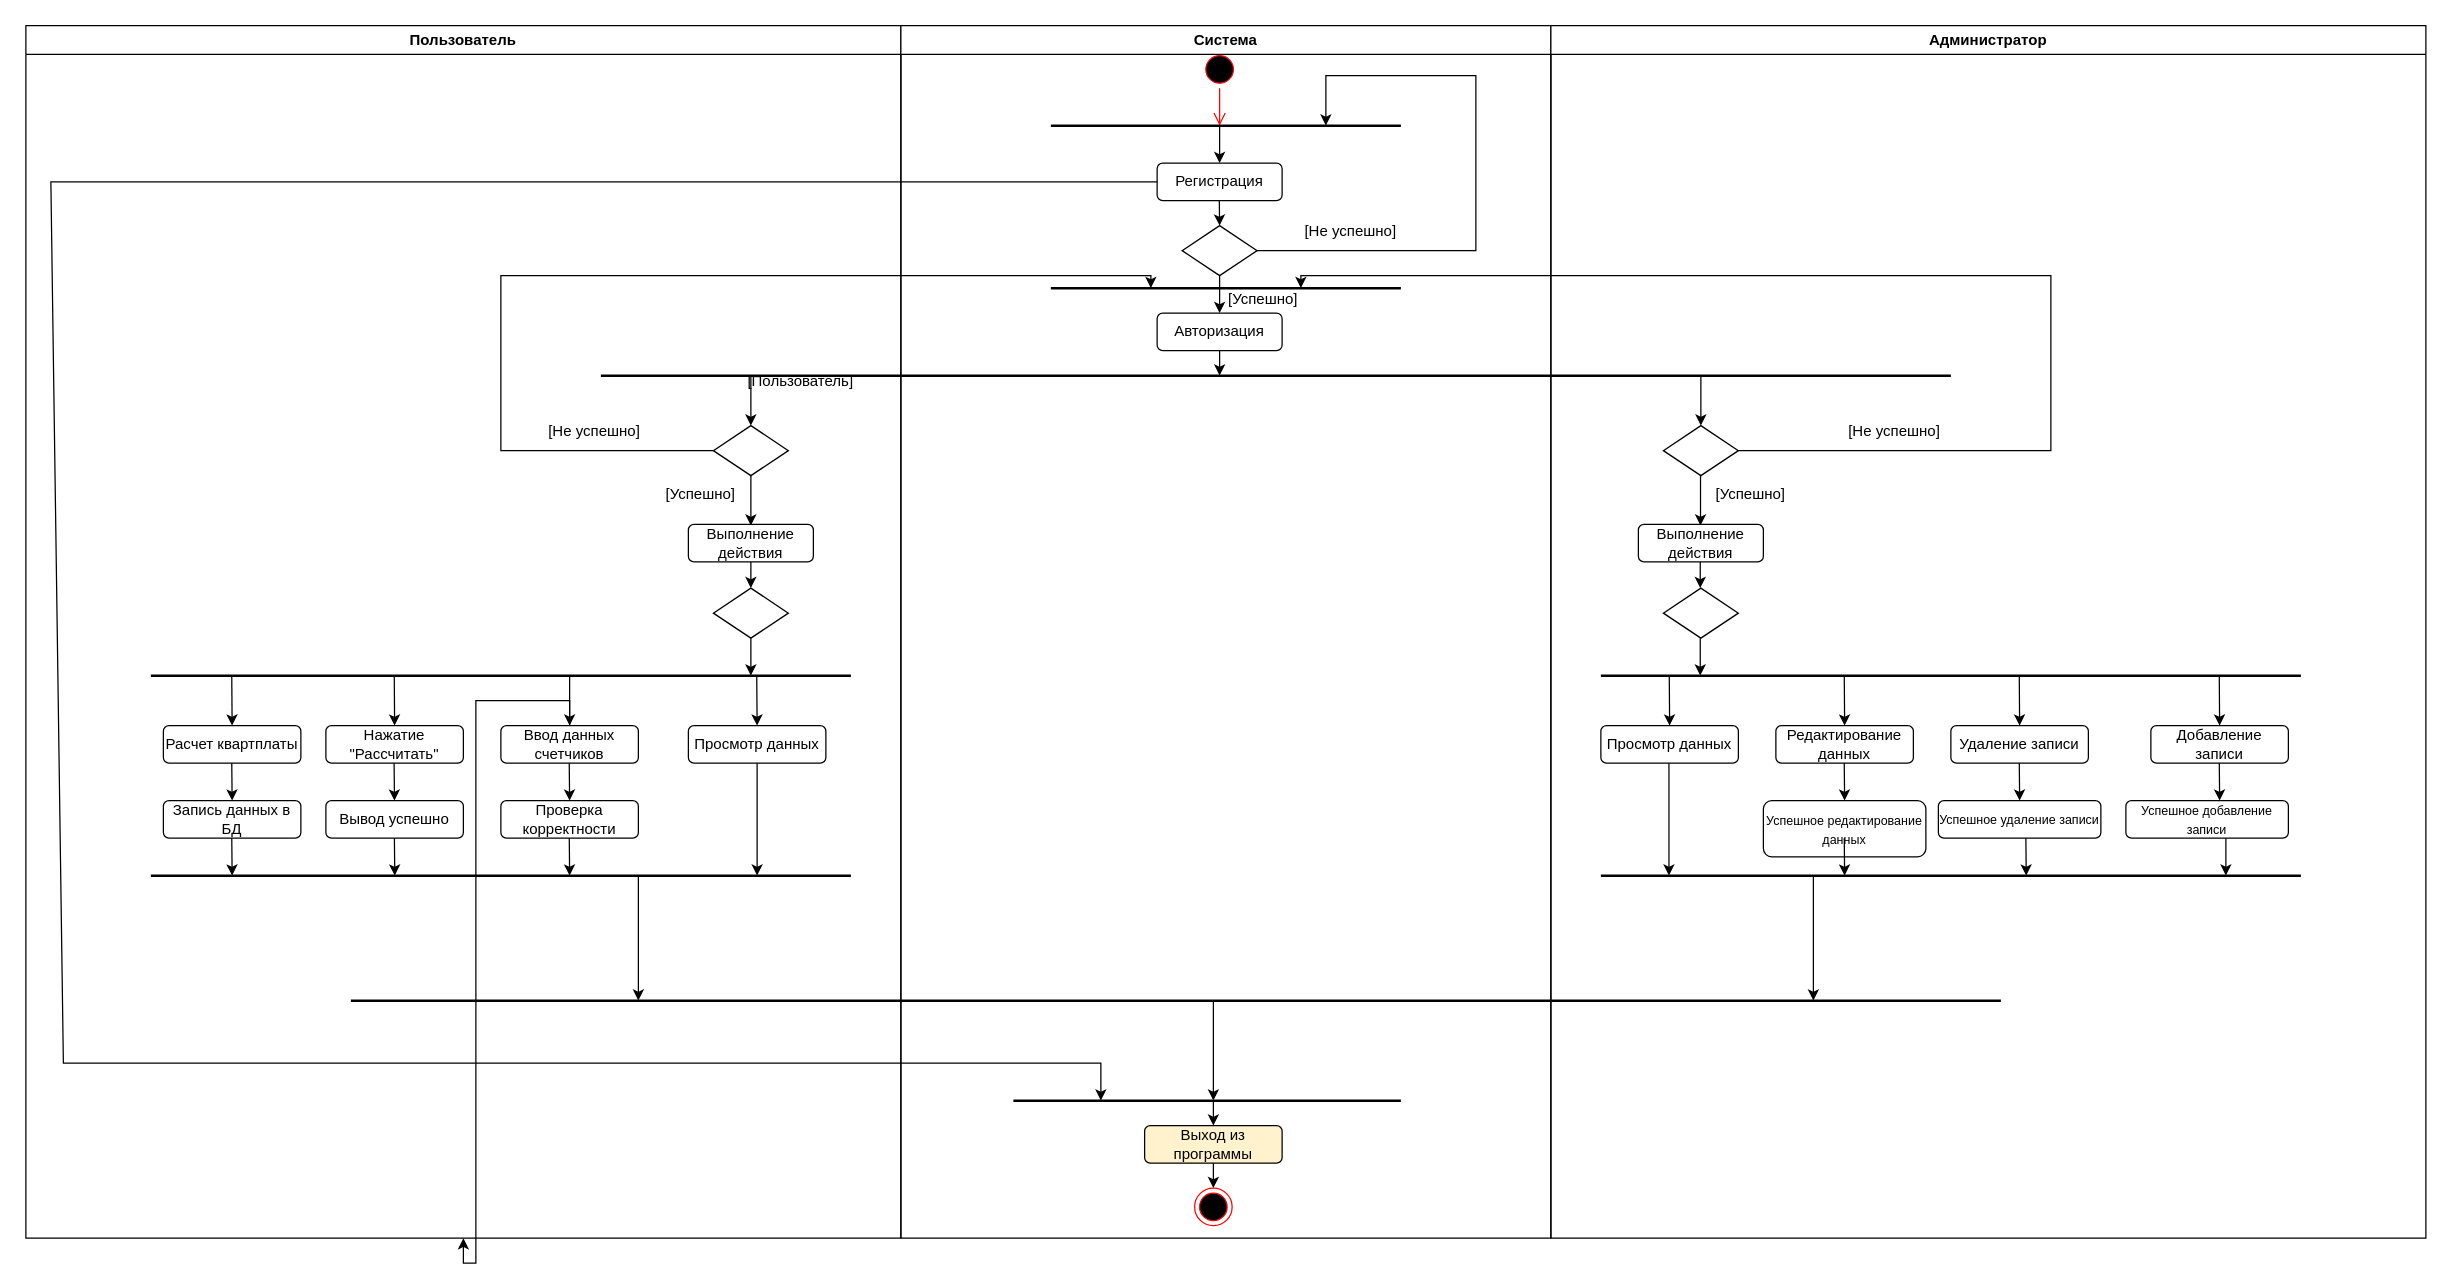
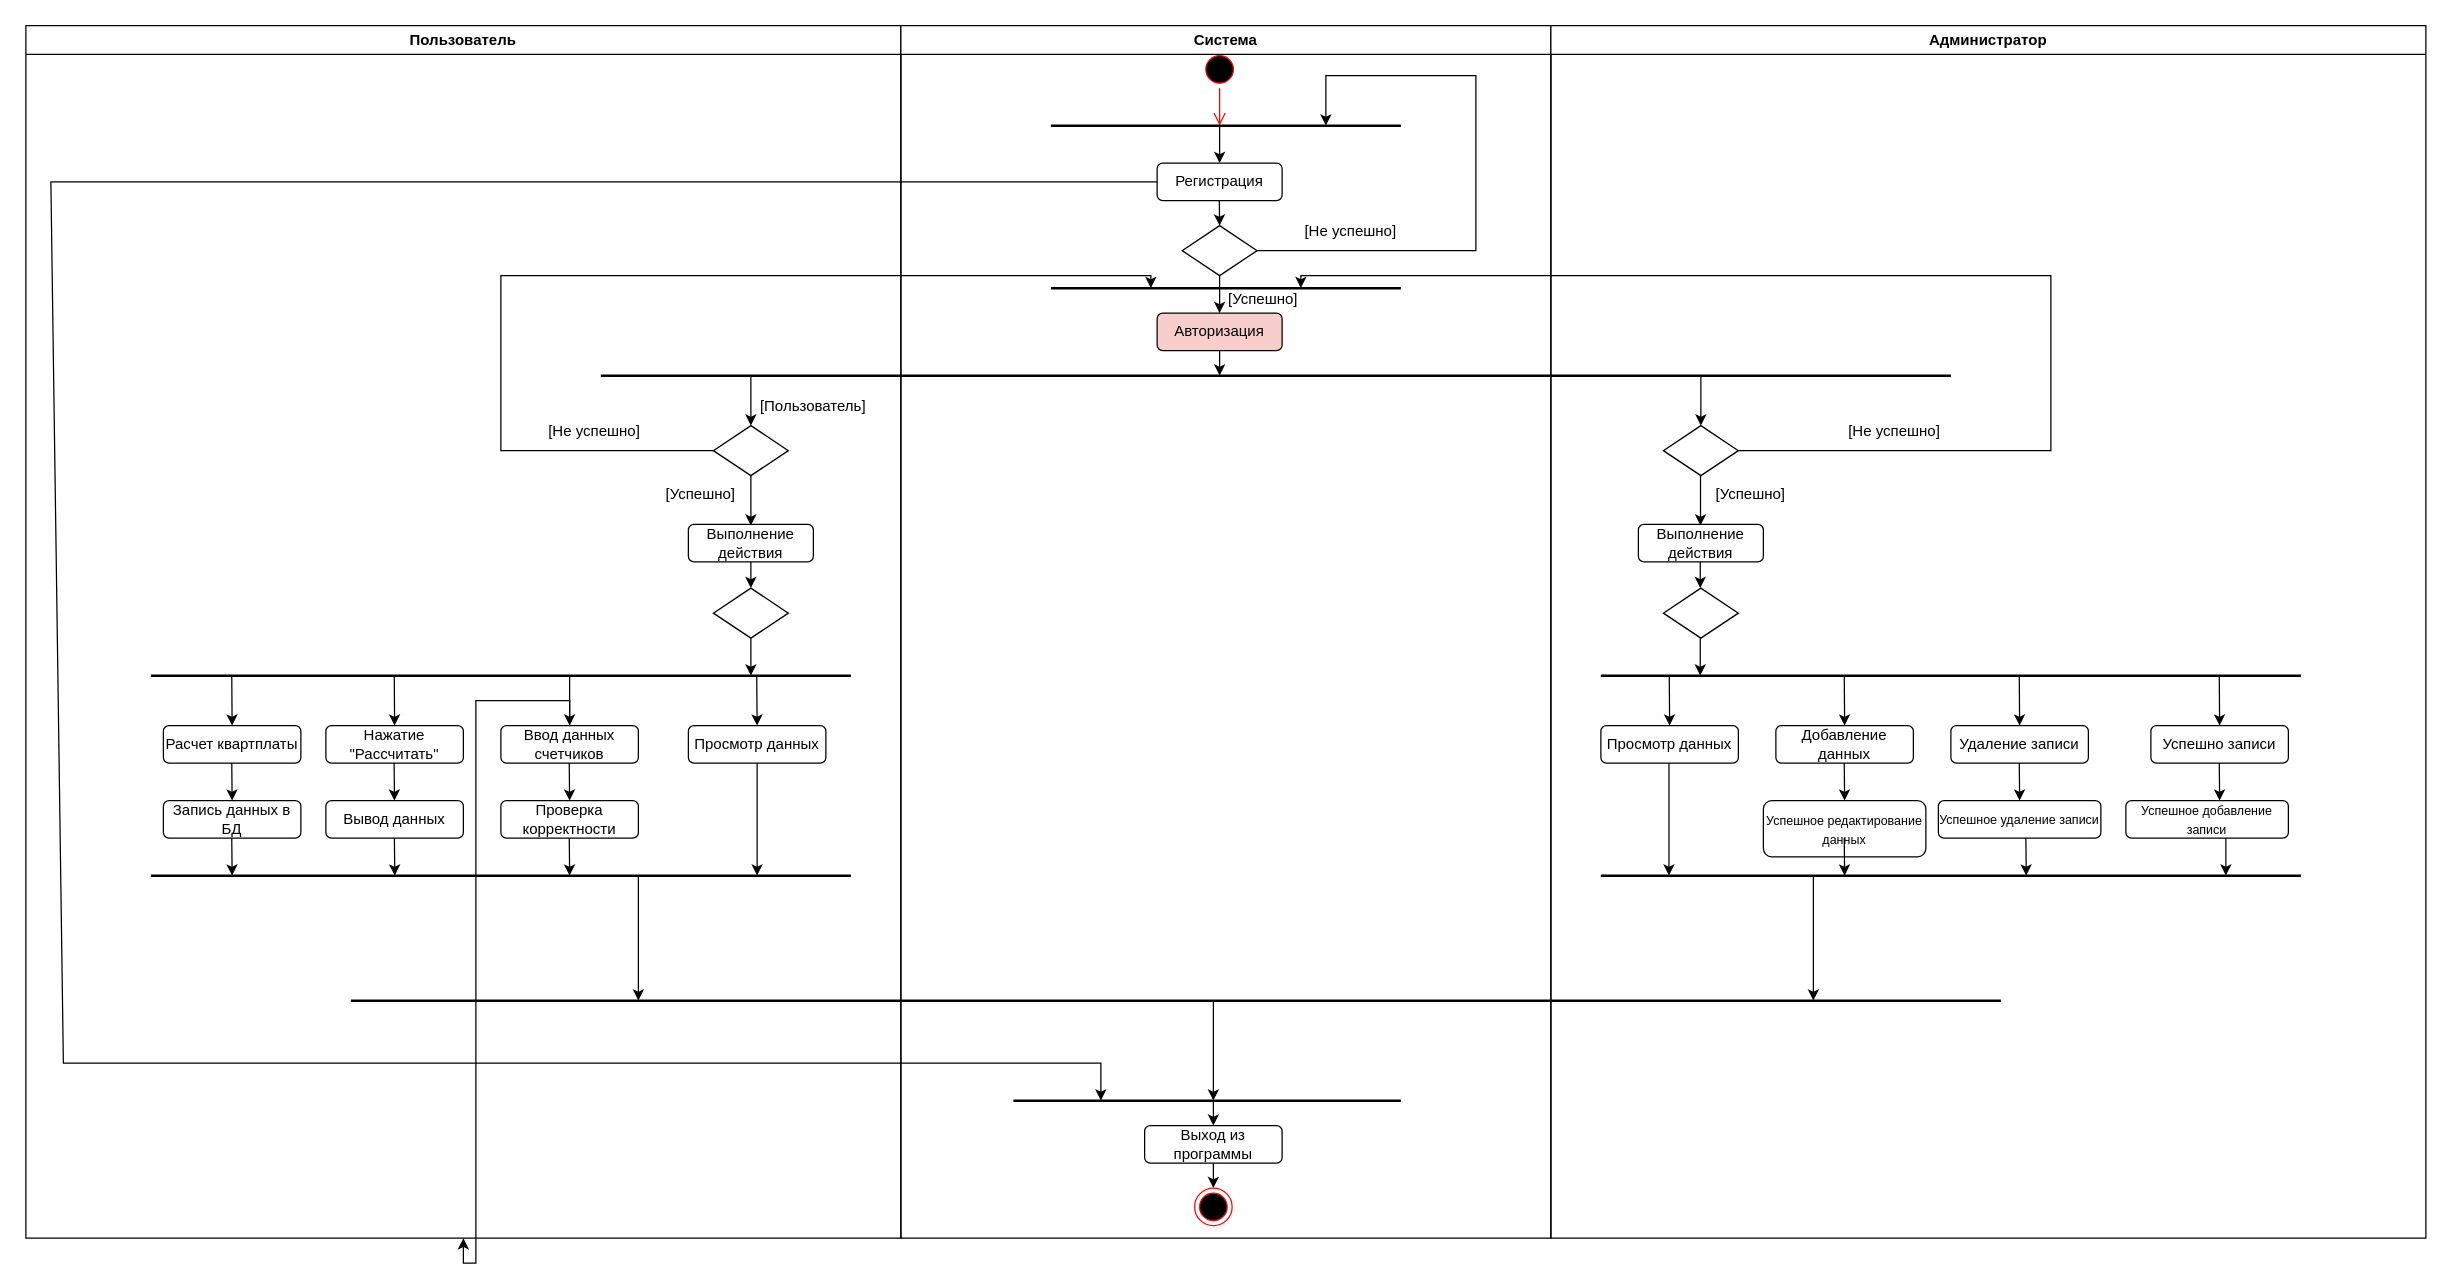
(1219, 332) -> (1219, 332)
(801, 382) -> (813, 407)
(1844, 744) -> (1844, 744)
(2219, 744) -> (2219, 744)
(394, 819) -> (394, 819)
(1213, 1144) -> (1213, 1144)
